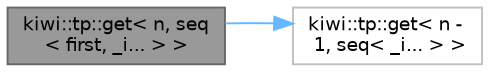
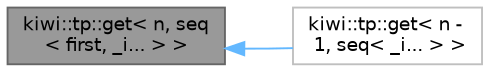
(250, 23) -> (269, 49)
